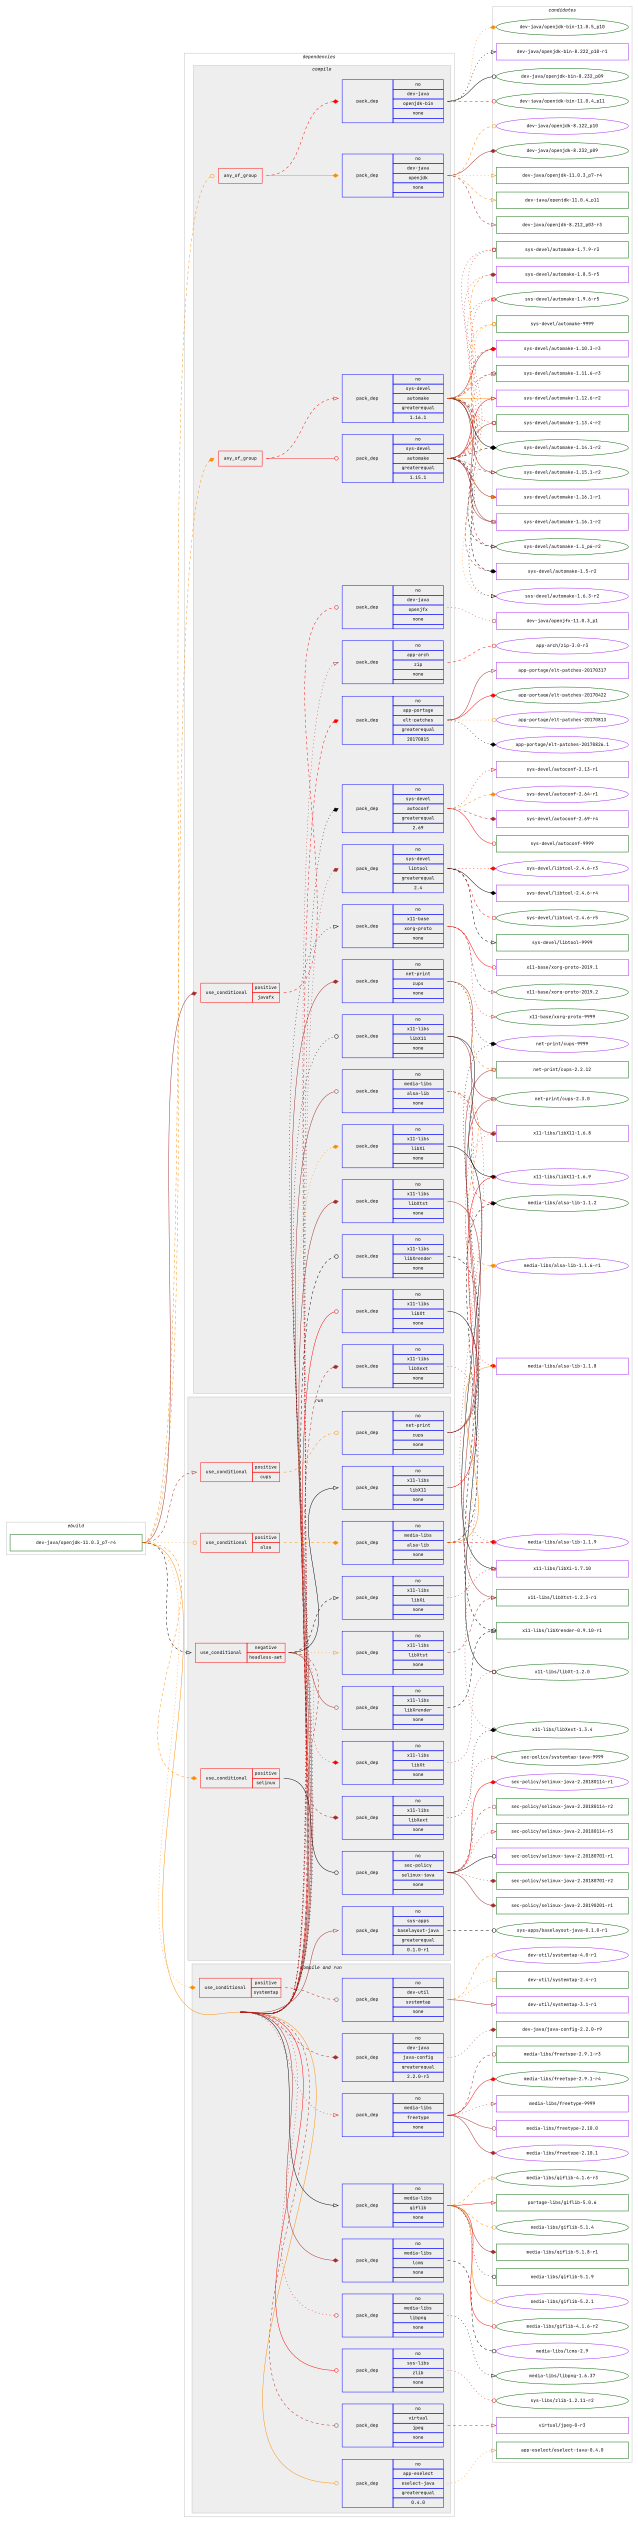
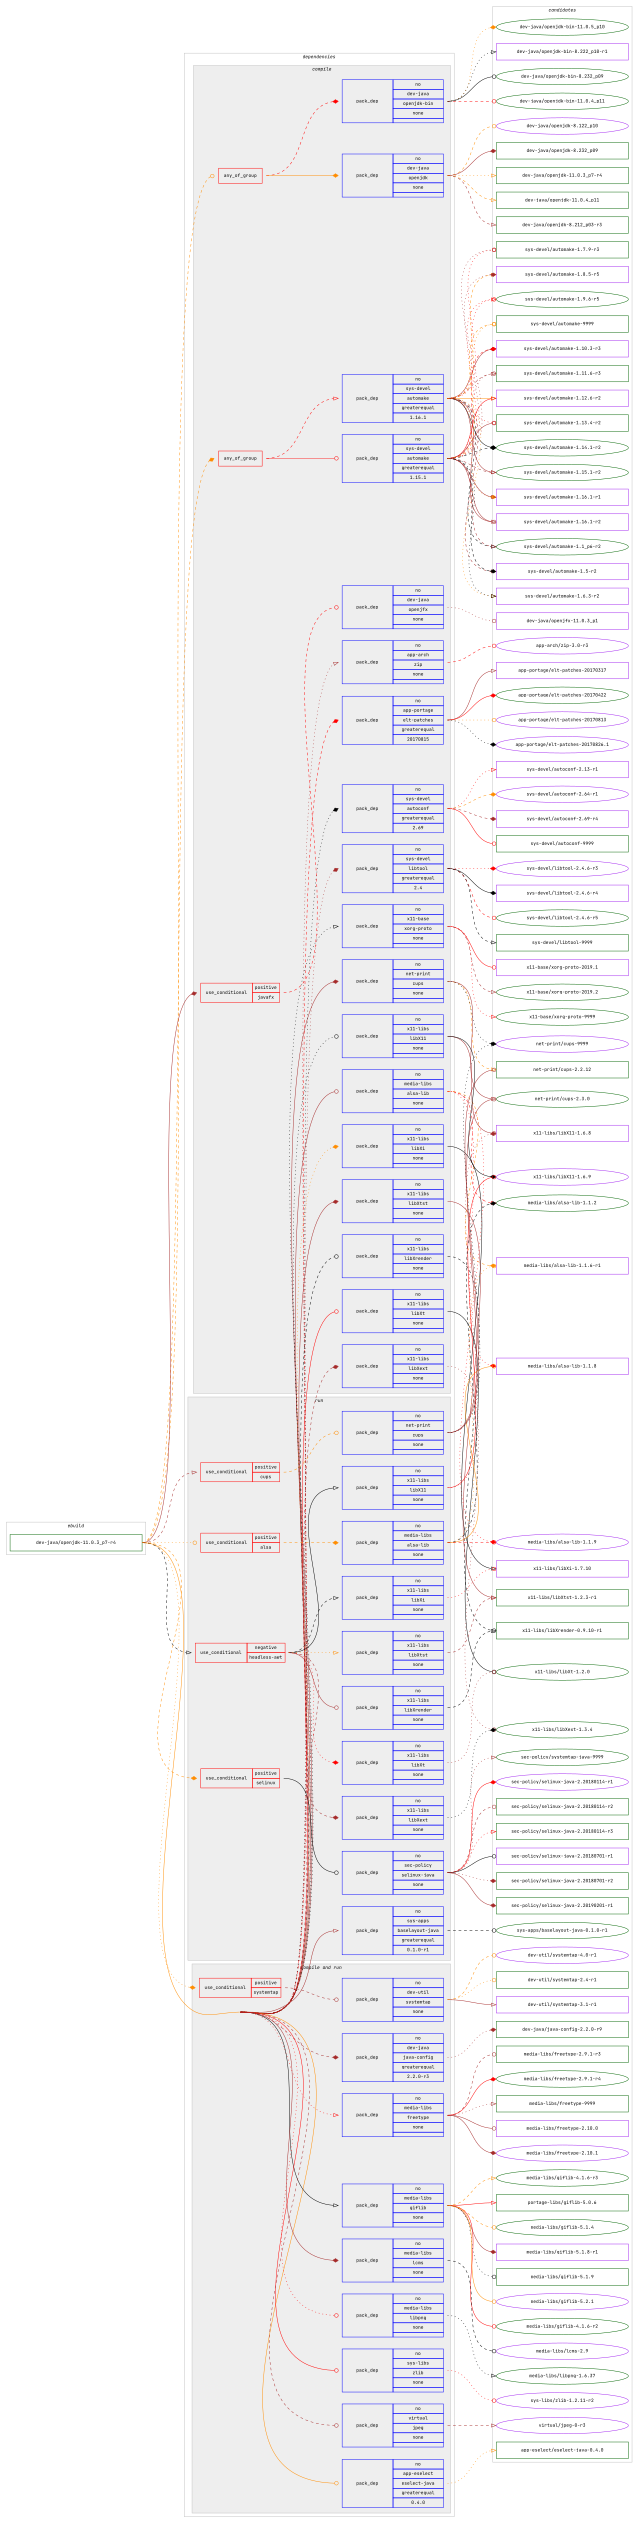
(562, 151) -> (562, 151)
(562, 596) -> (562, 596)
(562, 1266) -> (562, 1266)
(562, 2104) -> (562, 2104)
(562, 2252) -> (562, 2252)
(562, 2401) -> (562, 2401)
(562, 2426) -> (562, 2426)
